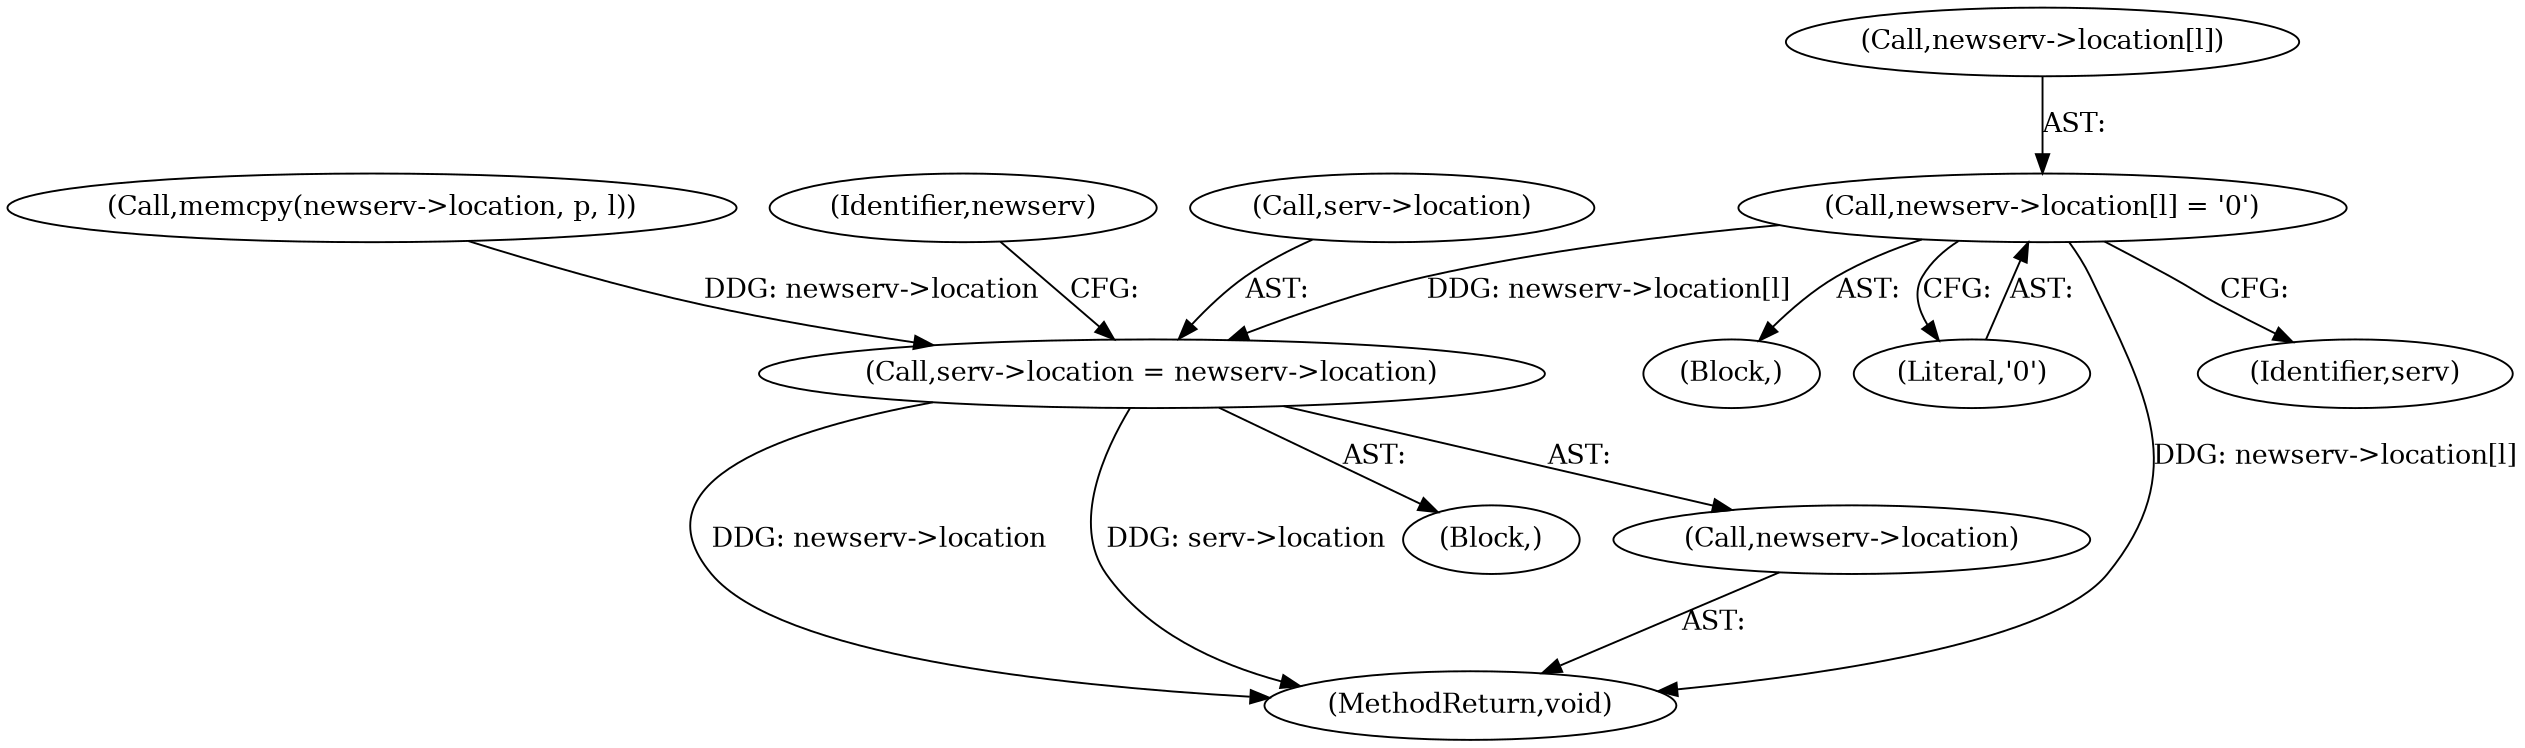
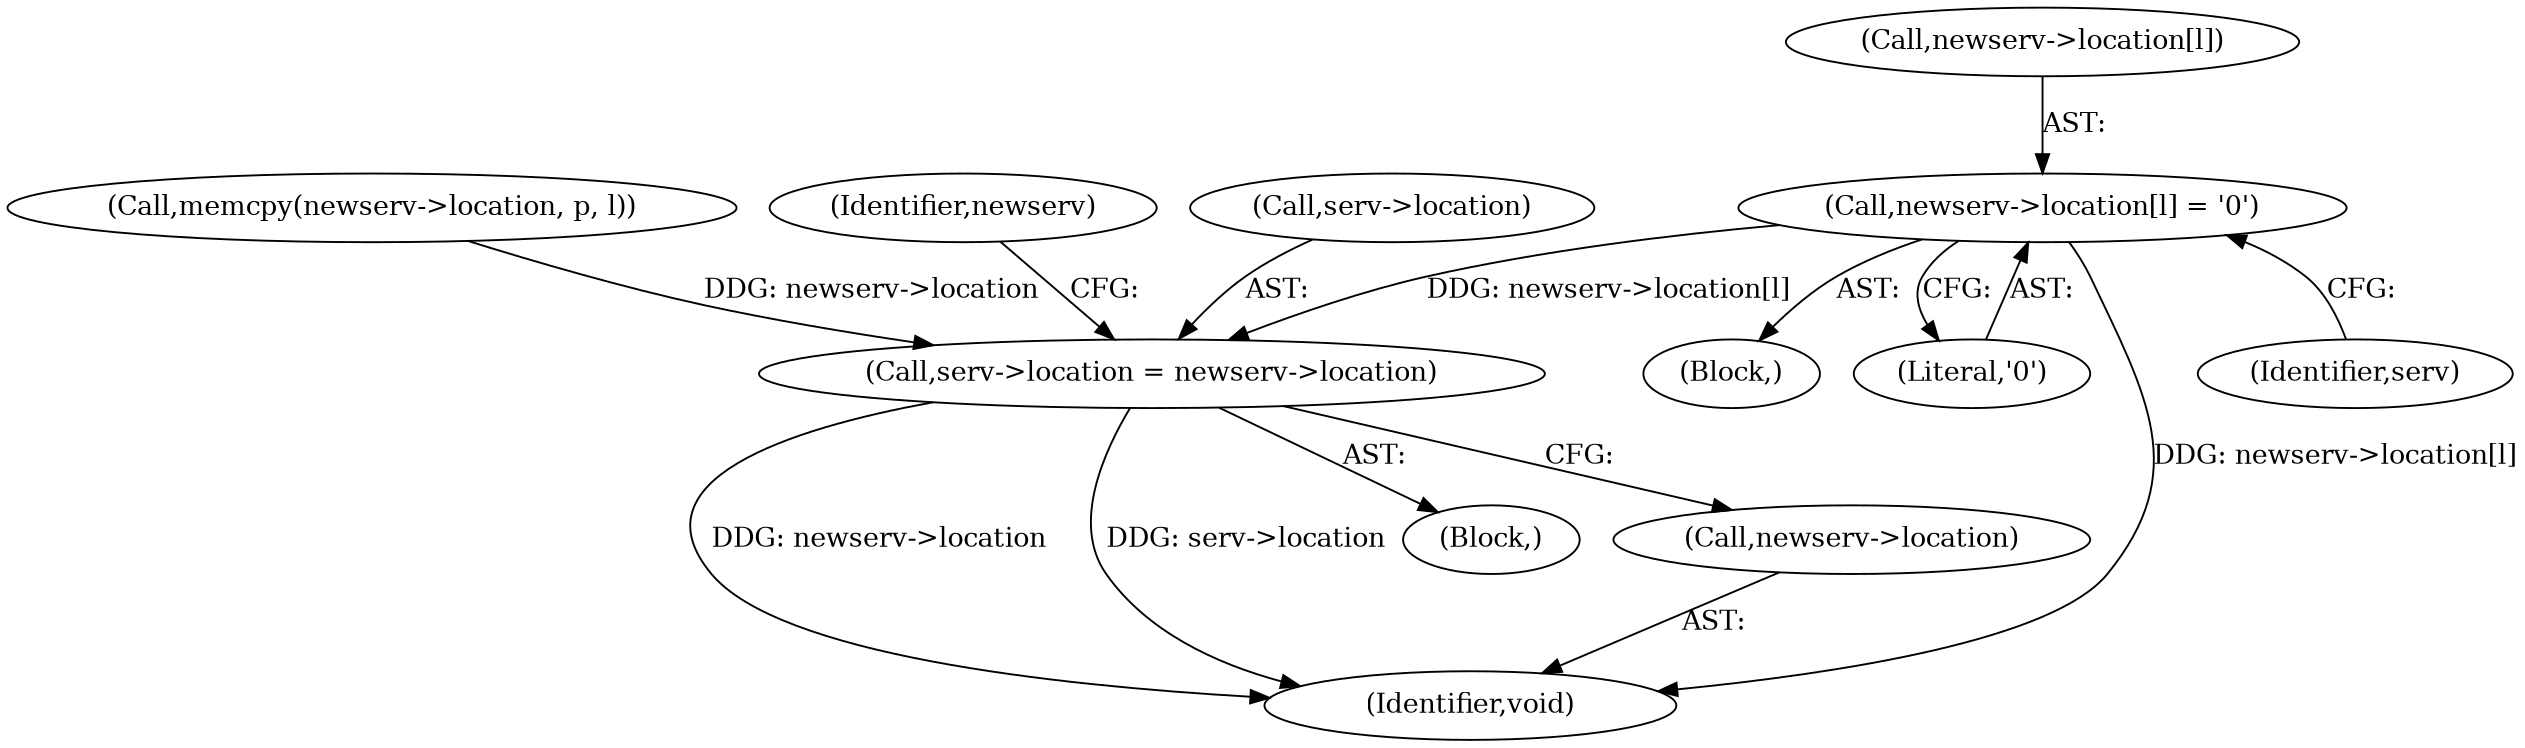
(2190, 288) -> (2308, 278)
(1584, 457) -> (1584, 457)
(1470, 706) -> (1470, 706)
